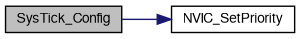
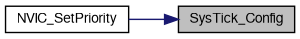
(139, 19) -> (146, 19)
